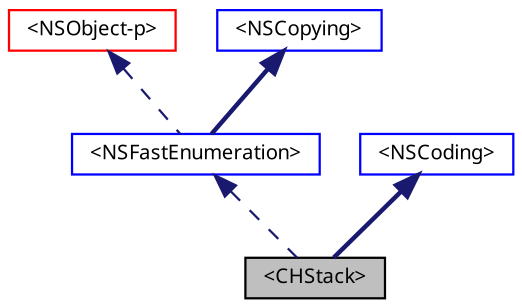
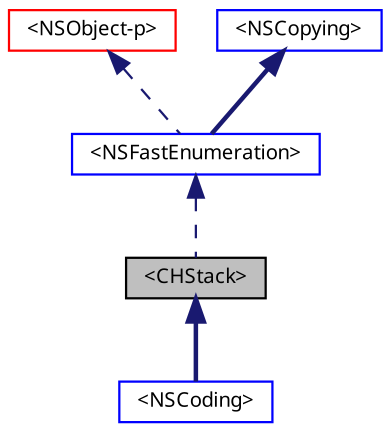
(368, 224) -> (196, 352)
